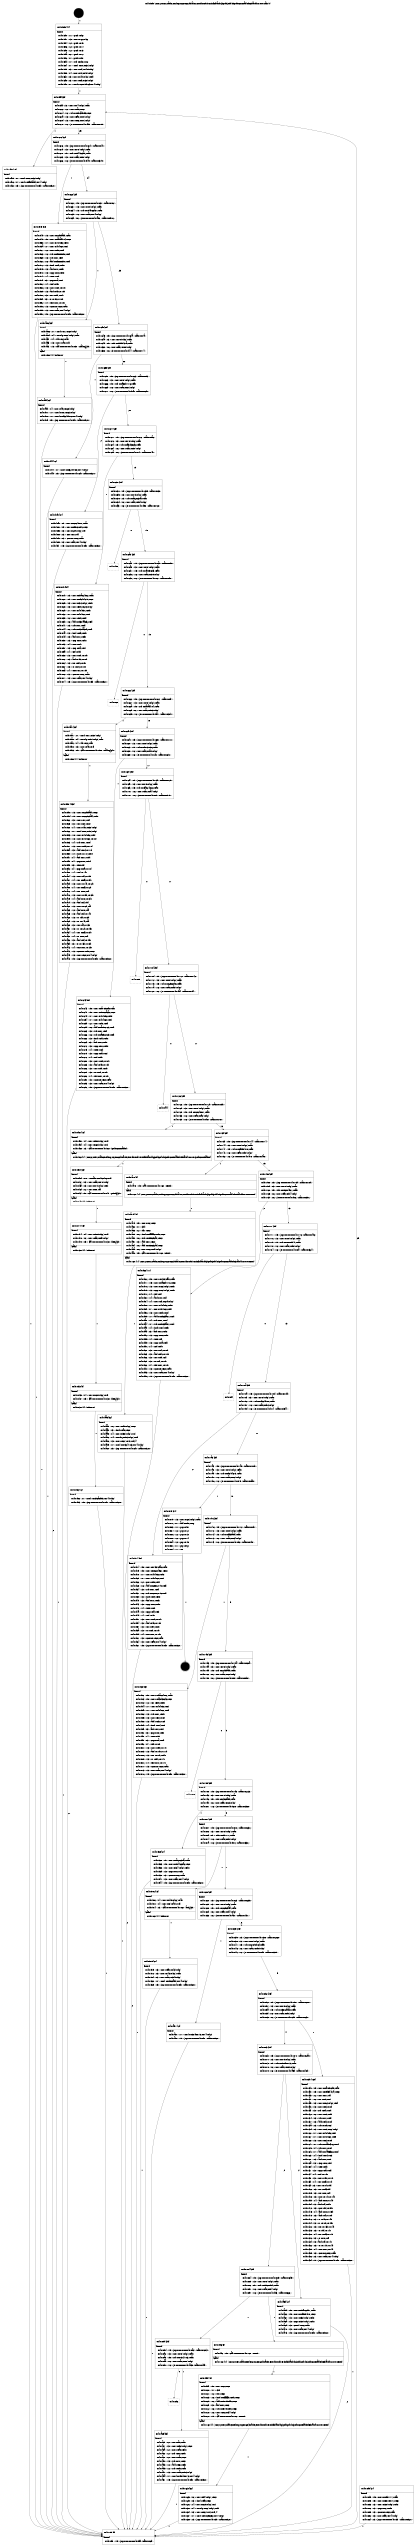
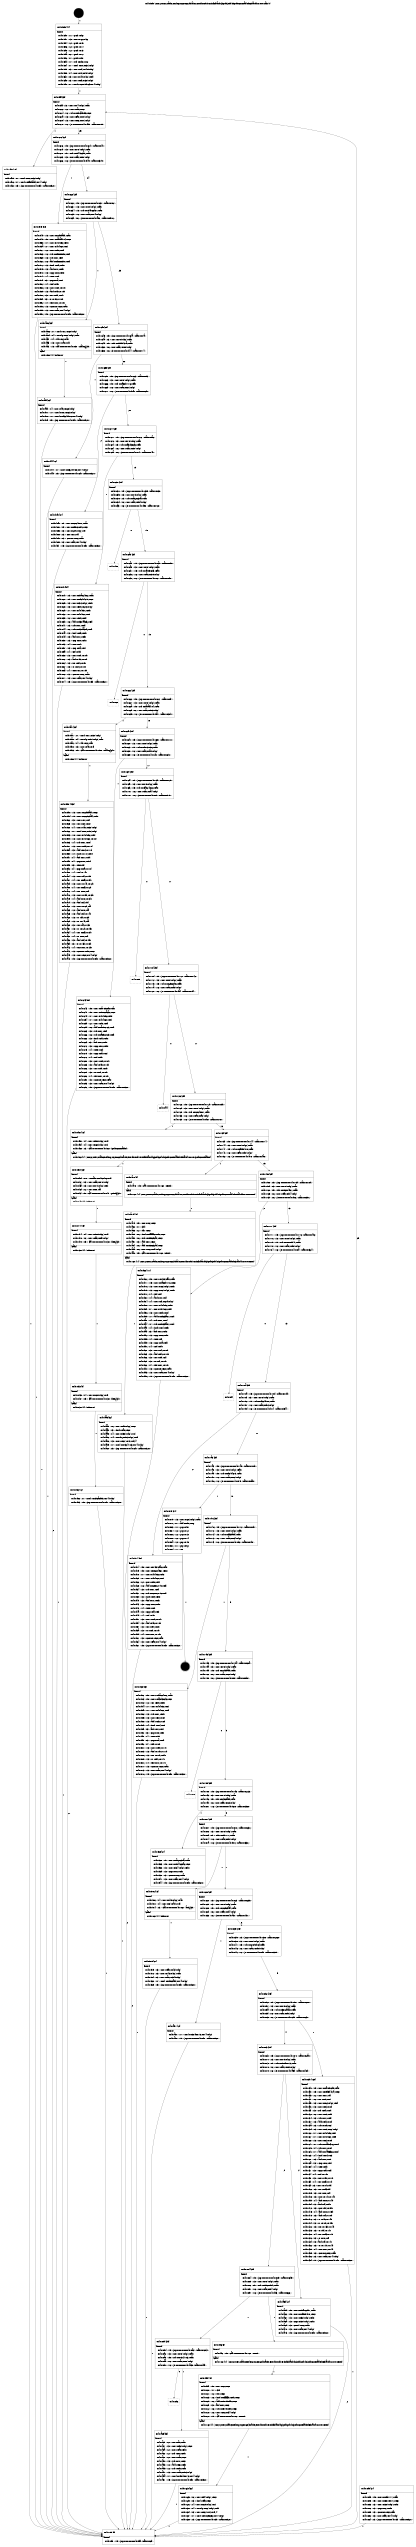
(141, 2203) -> none
